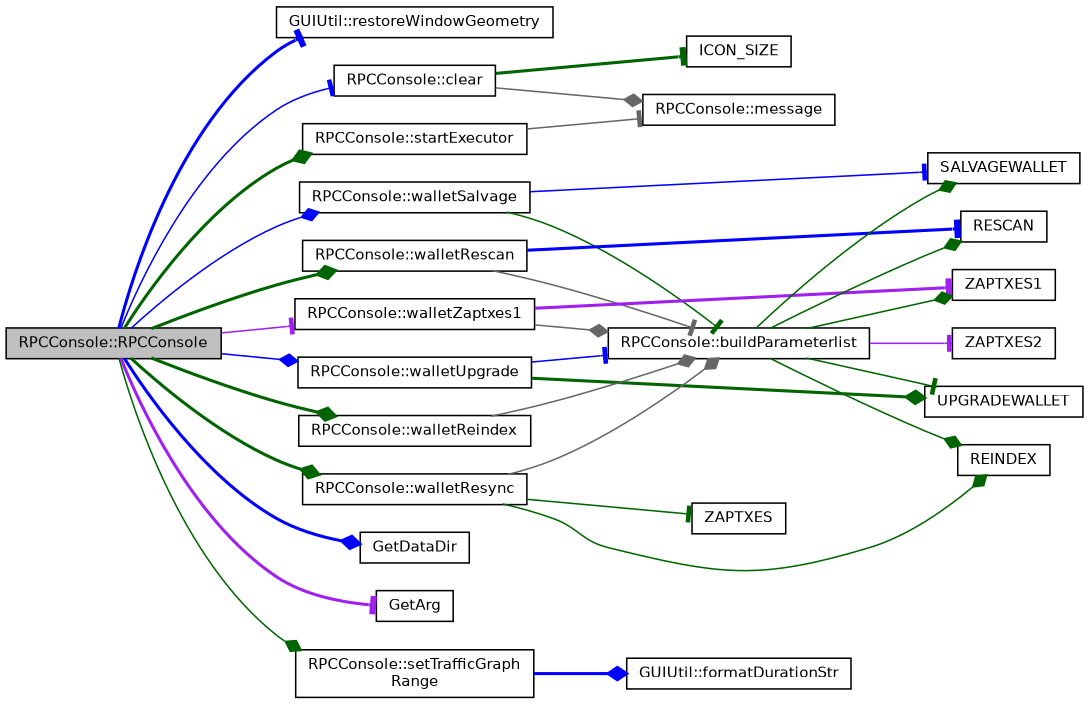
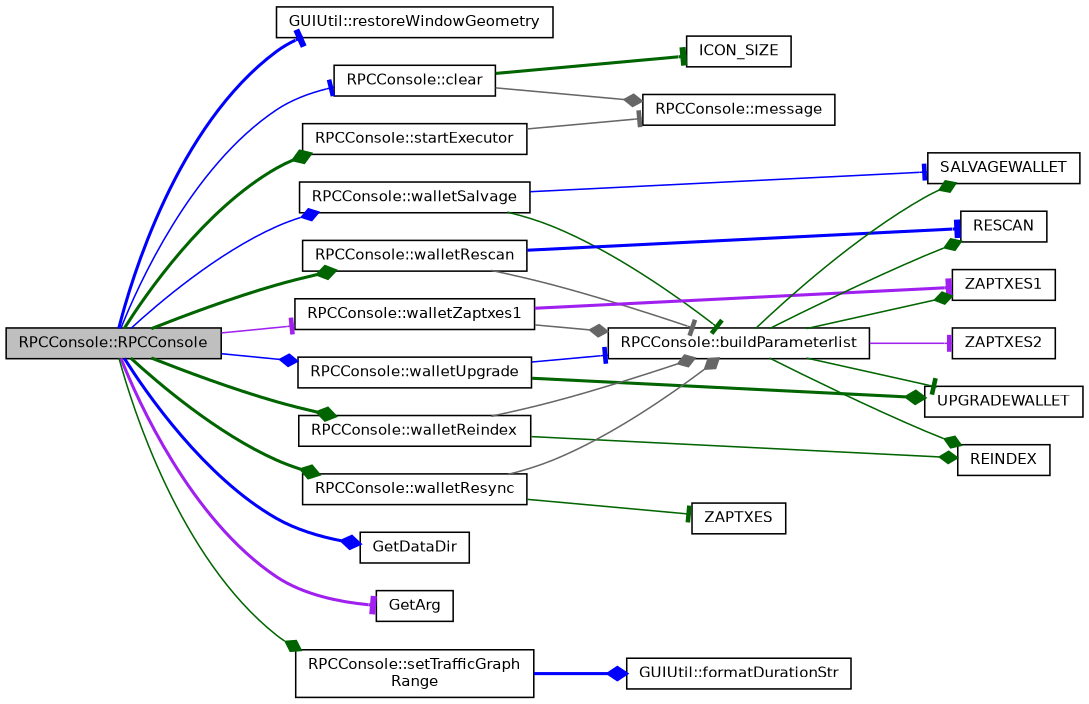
(742, 571) -> (735, 447)
